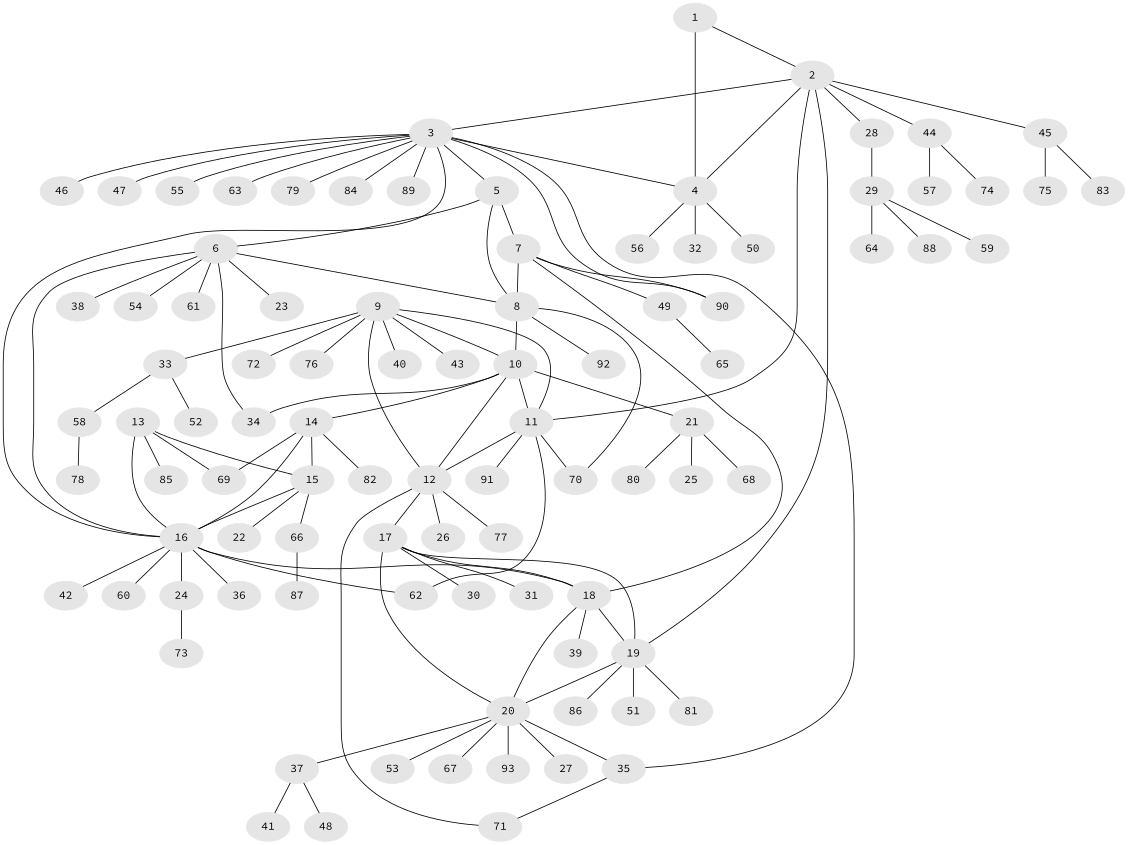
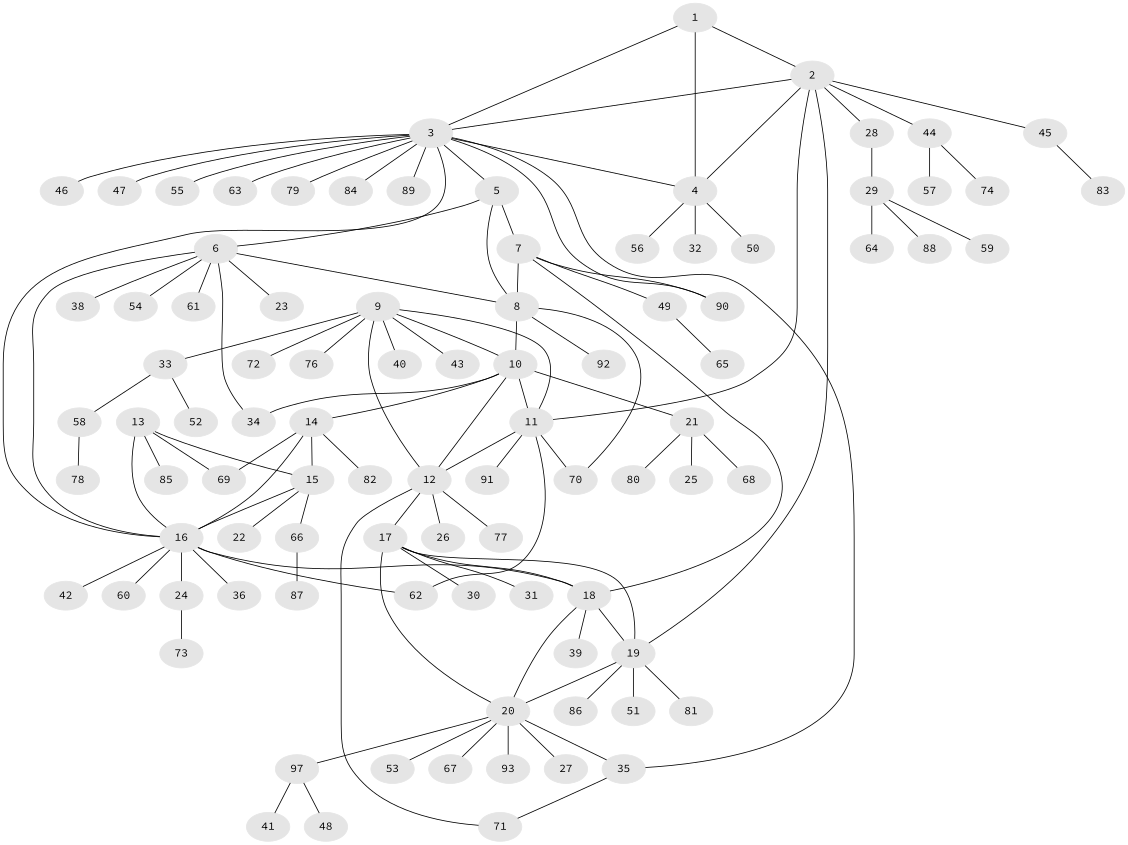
none -> (563, 75)
(1045, 191) -> none
(297, 769) -> (297, 769)
